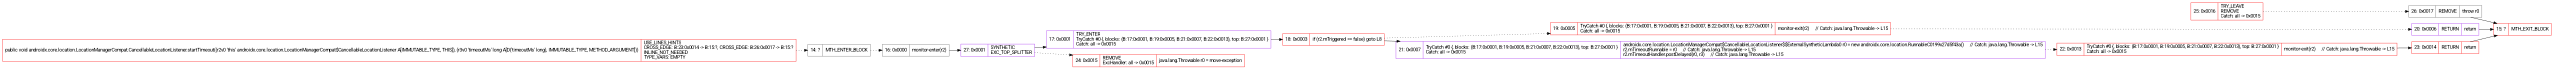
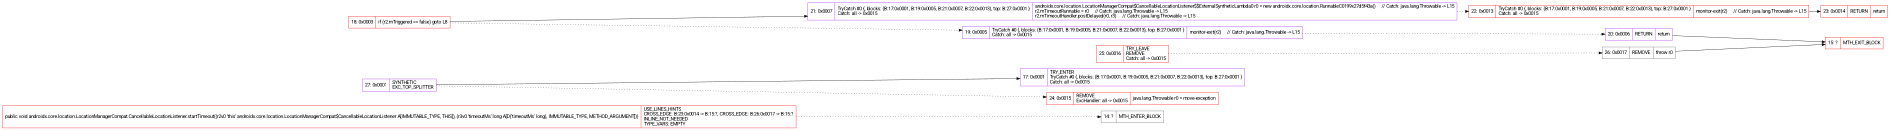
(1721, 29) -> (1132, 33)
(1275, 39) -> none
(2482, 39) -> none
(916, 50) -> none
